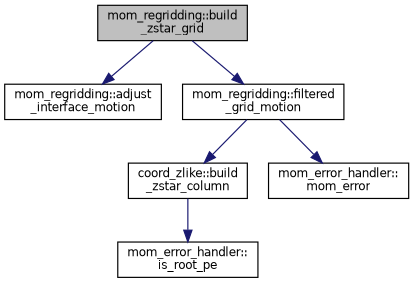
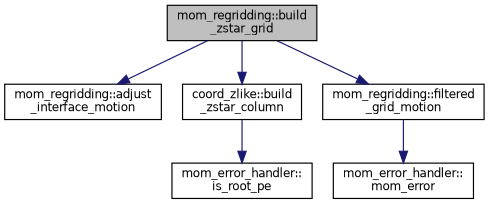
(230, 137) -> (242, 56)
